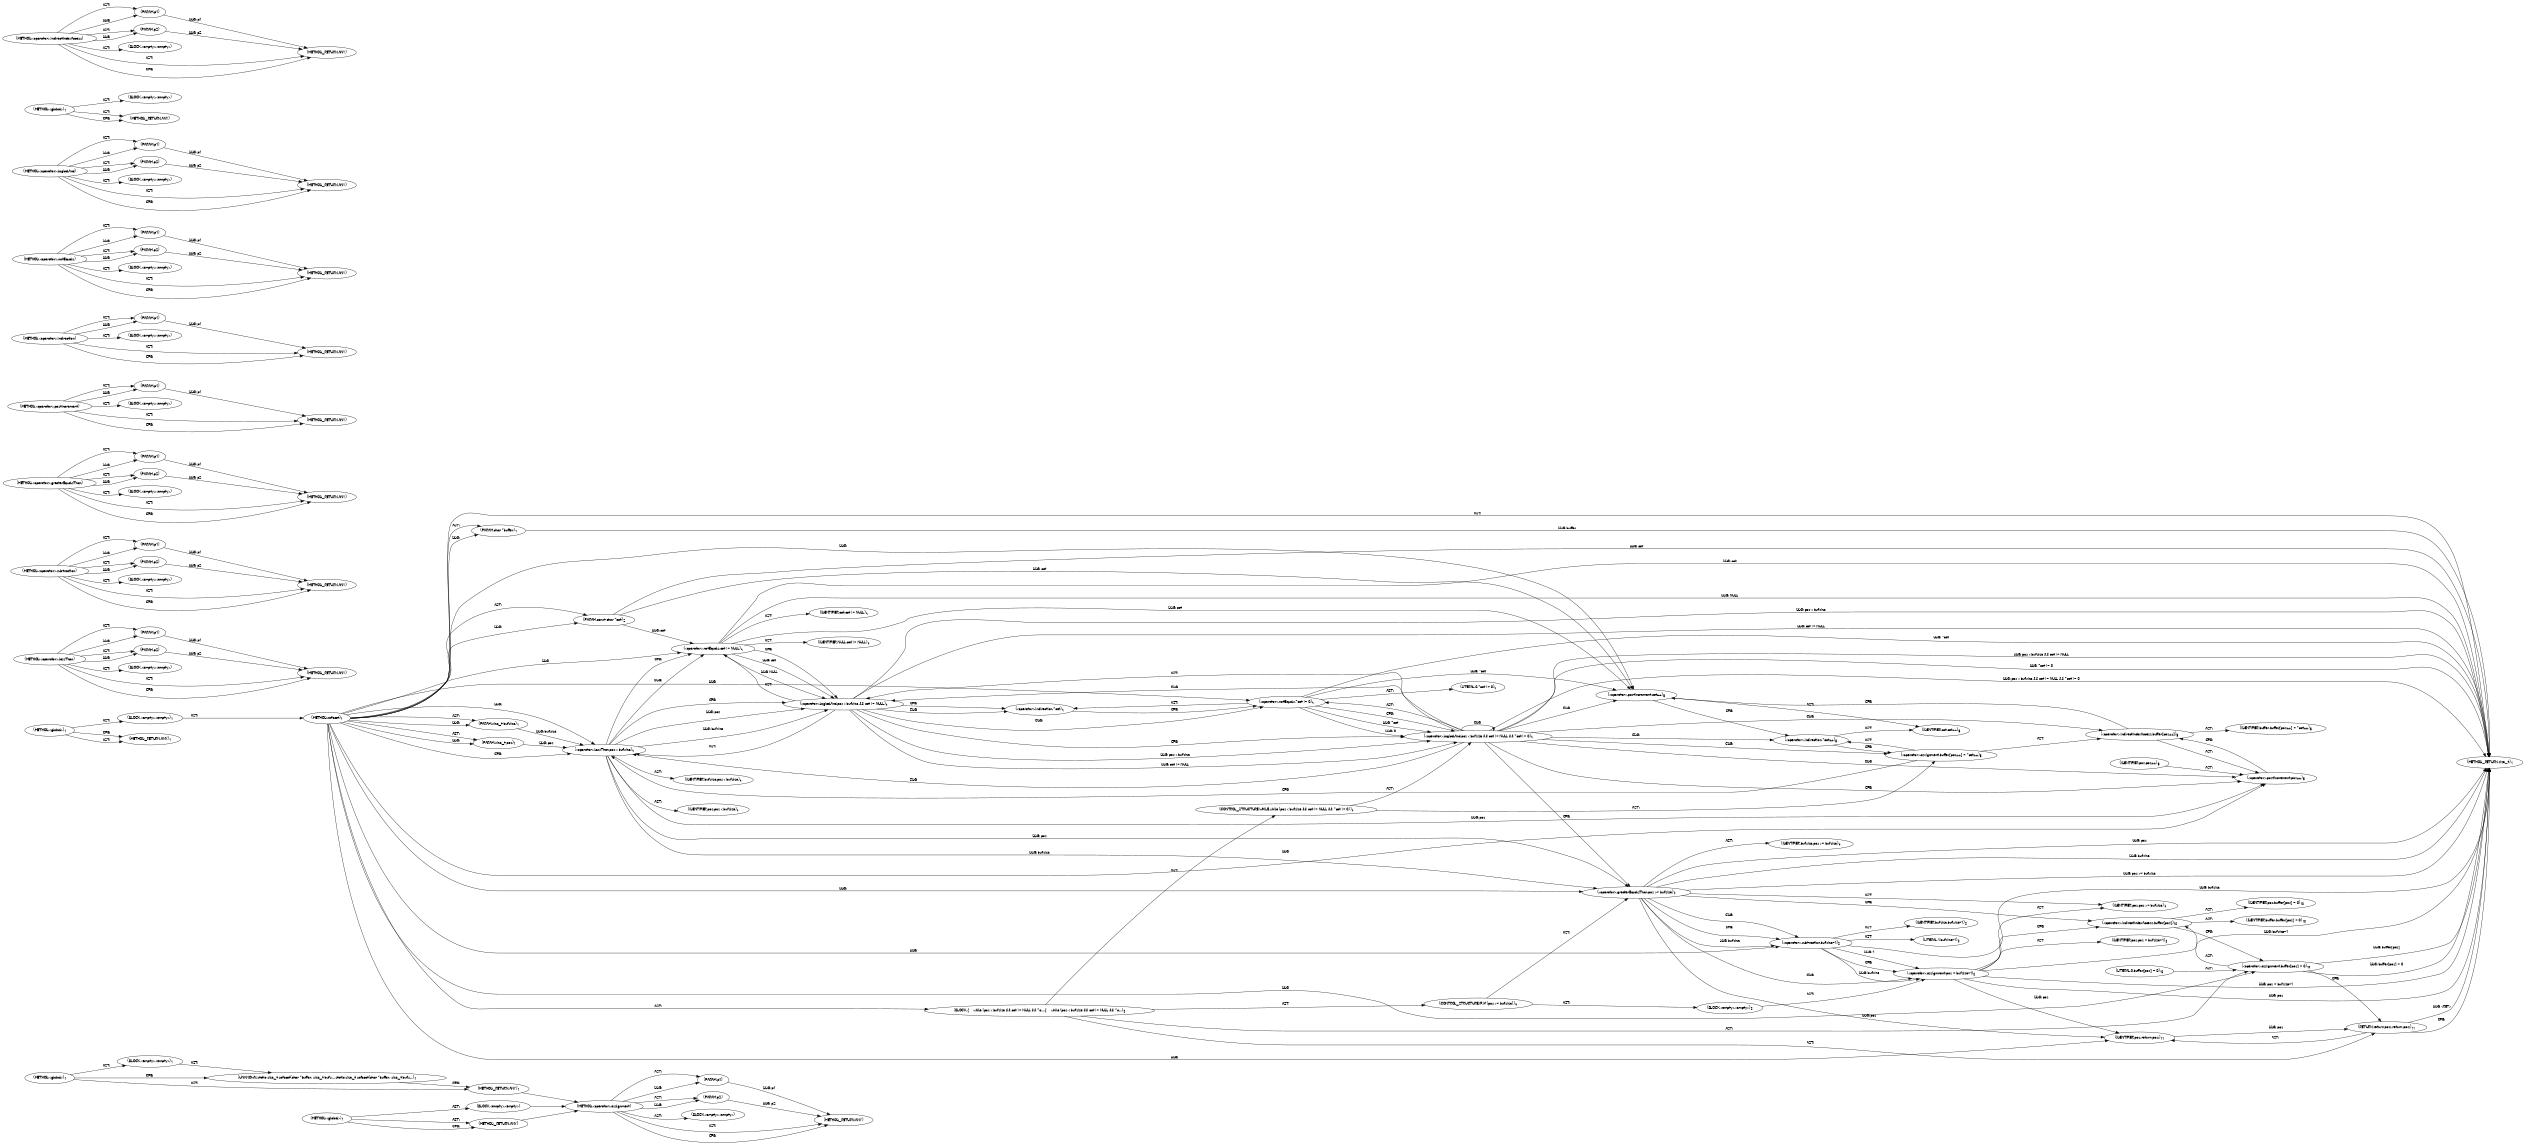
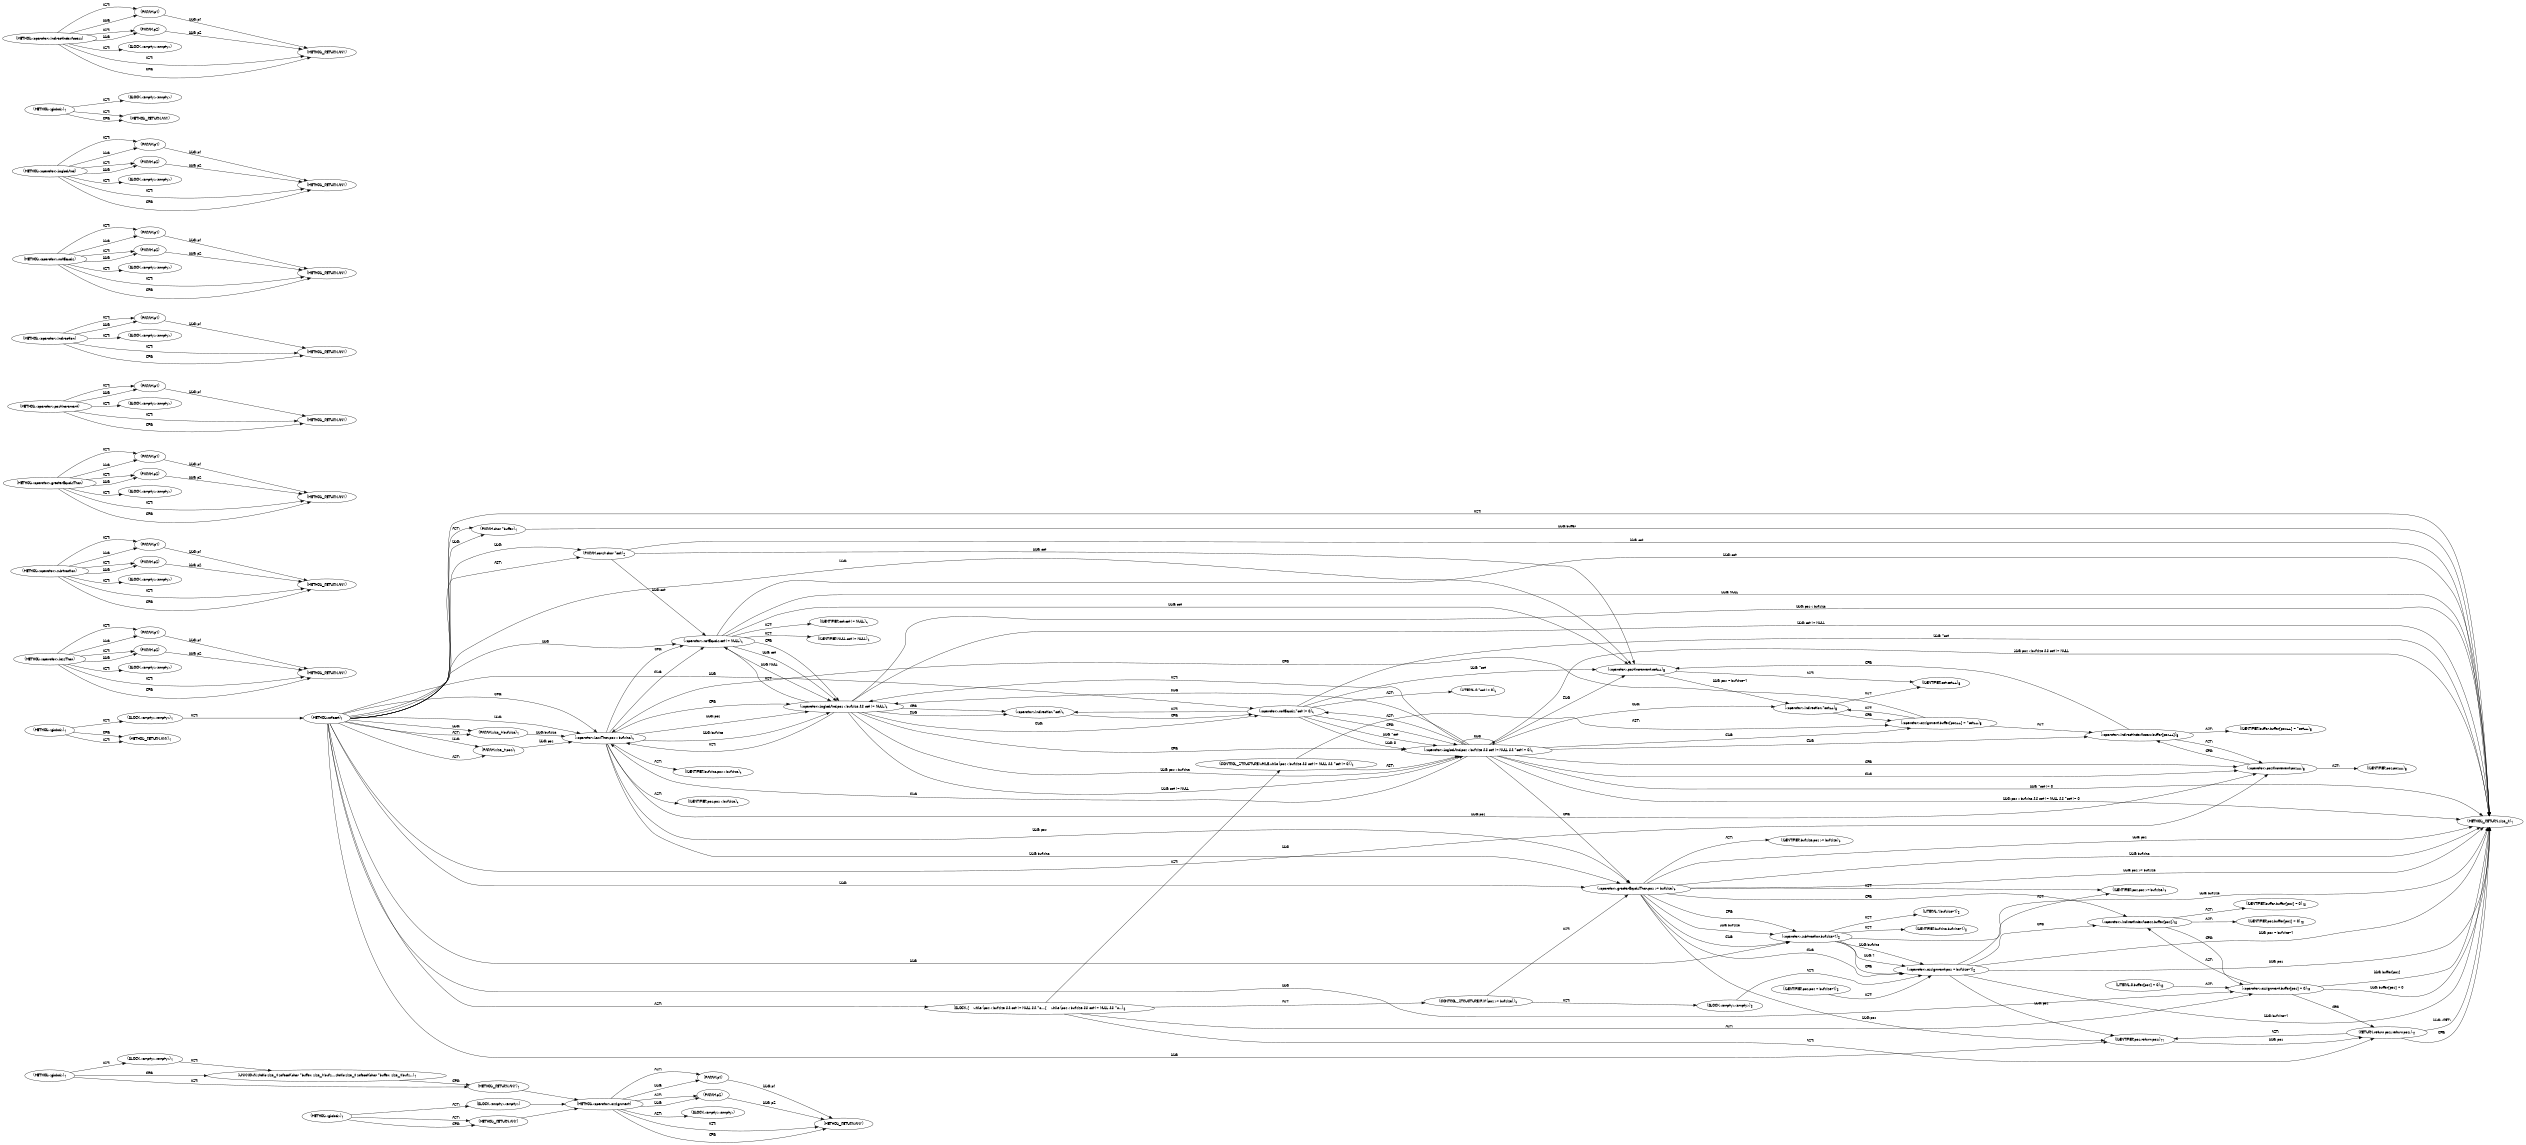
(1730, 711) -> (1730, 681)
(2203, 770) -> (2336, 769)
(2032, 946) -> (1880, 997)
